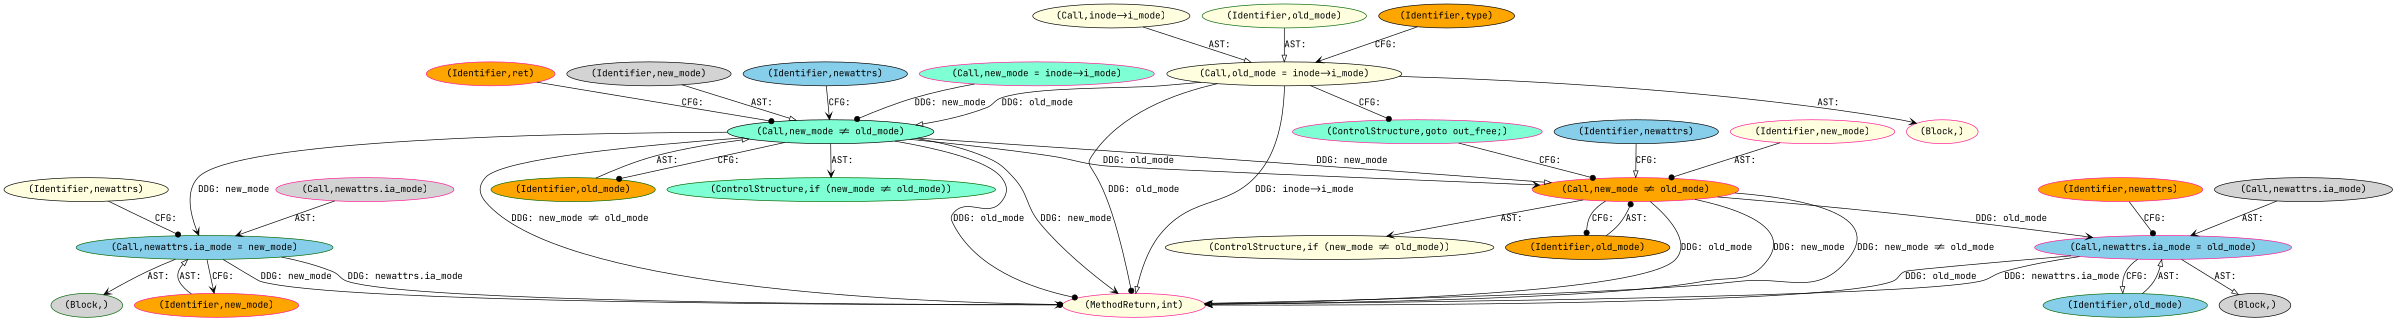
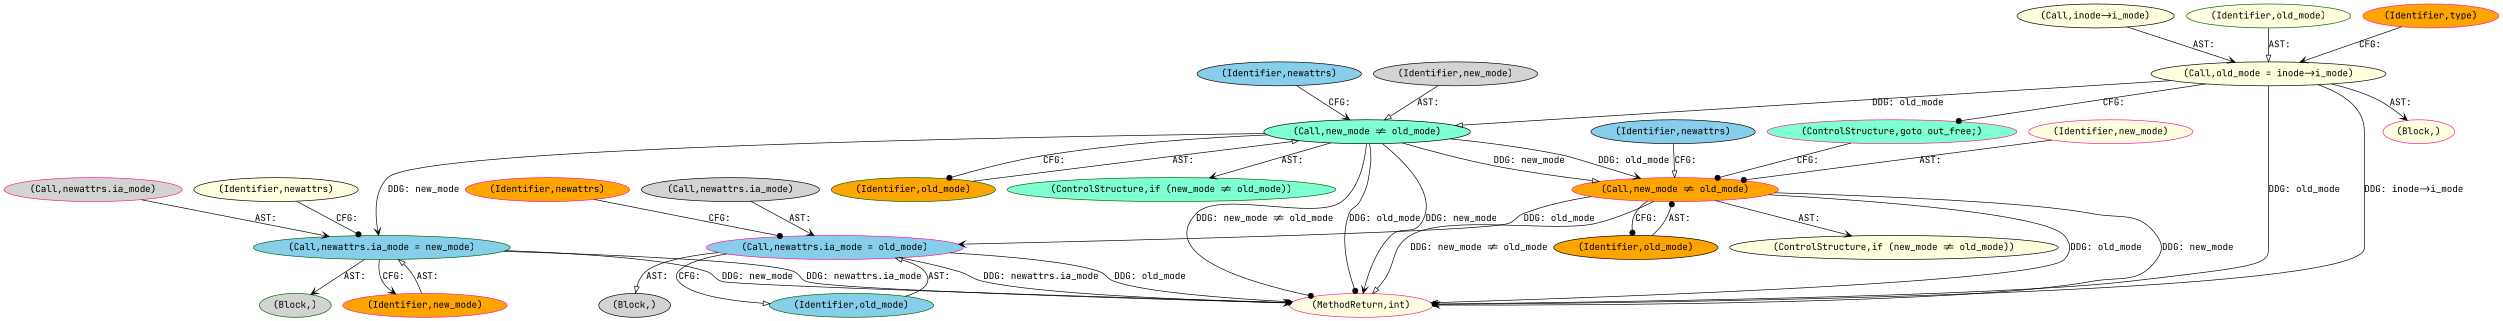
(1447, 16) -> (2431, 16)
(1194, 44) -> (2178, 44)
(491, 74) -> none
(1037, 74) -> none
